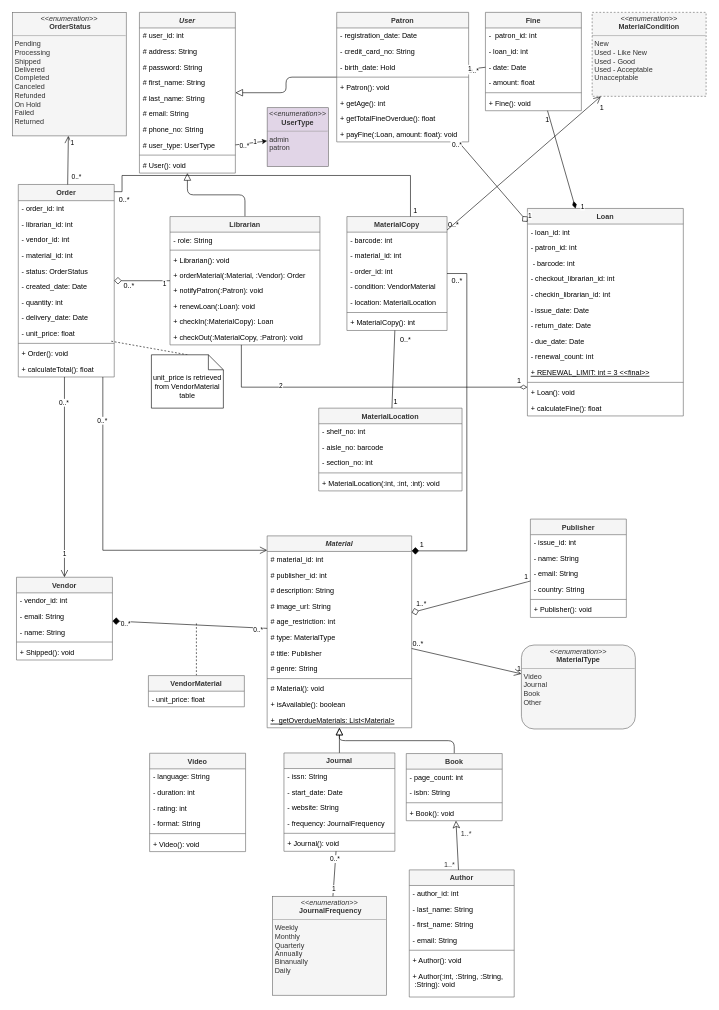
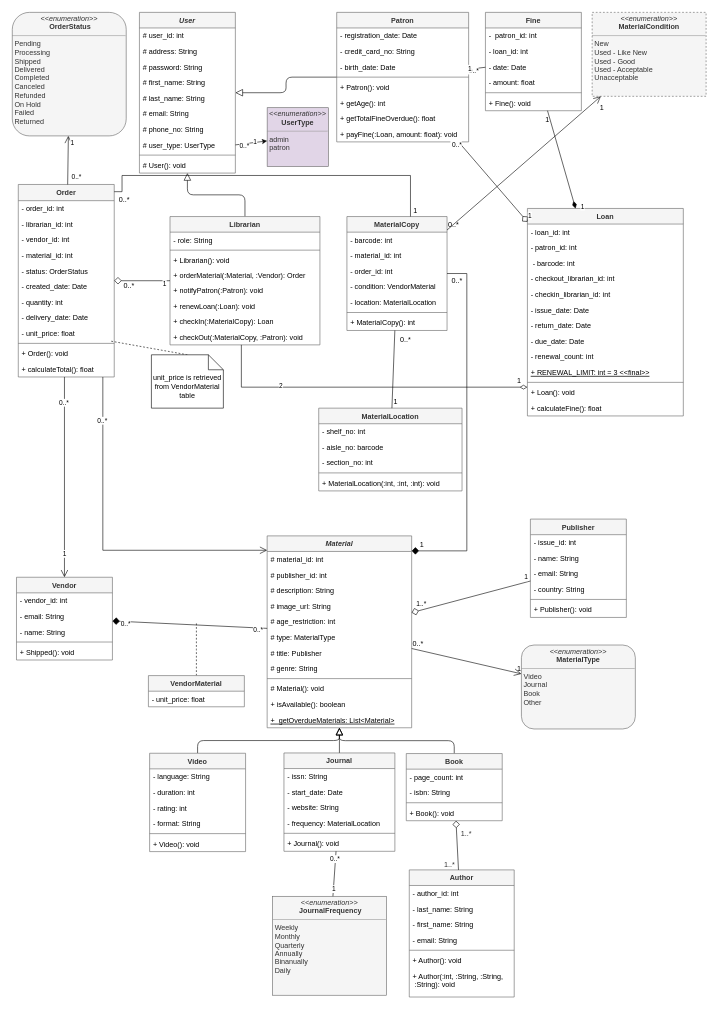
(372, 67) -> (373, 67)
(69, 74) -> (69, 74)
none -> (262, 741)
(342, 824) -> (340, 824)
(457, 828) -> (457, 829)
